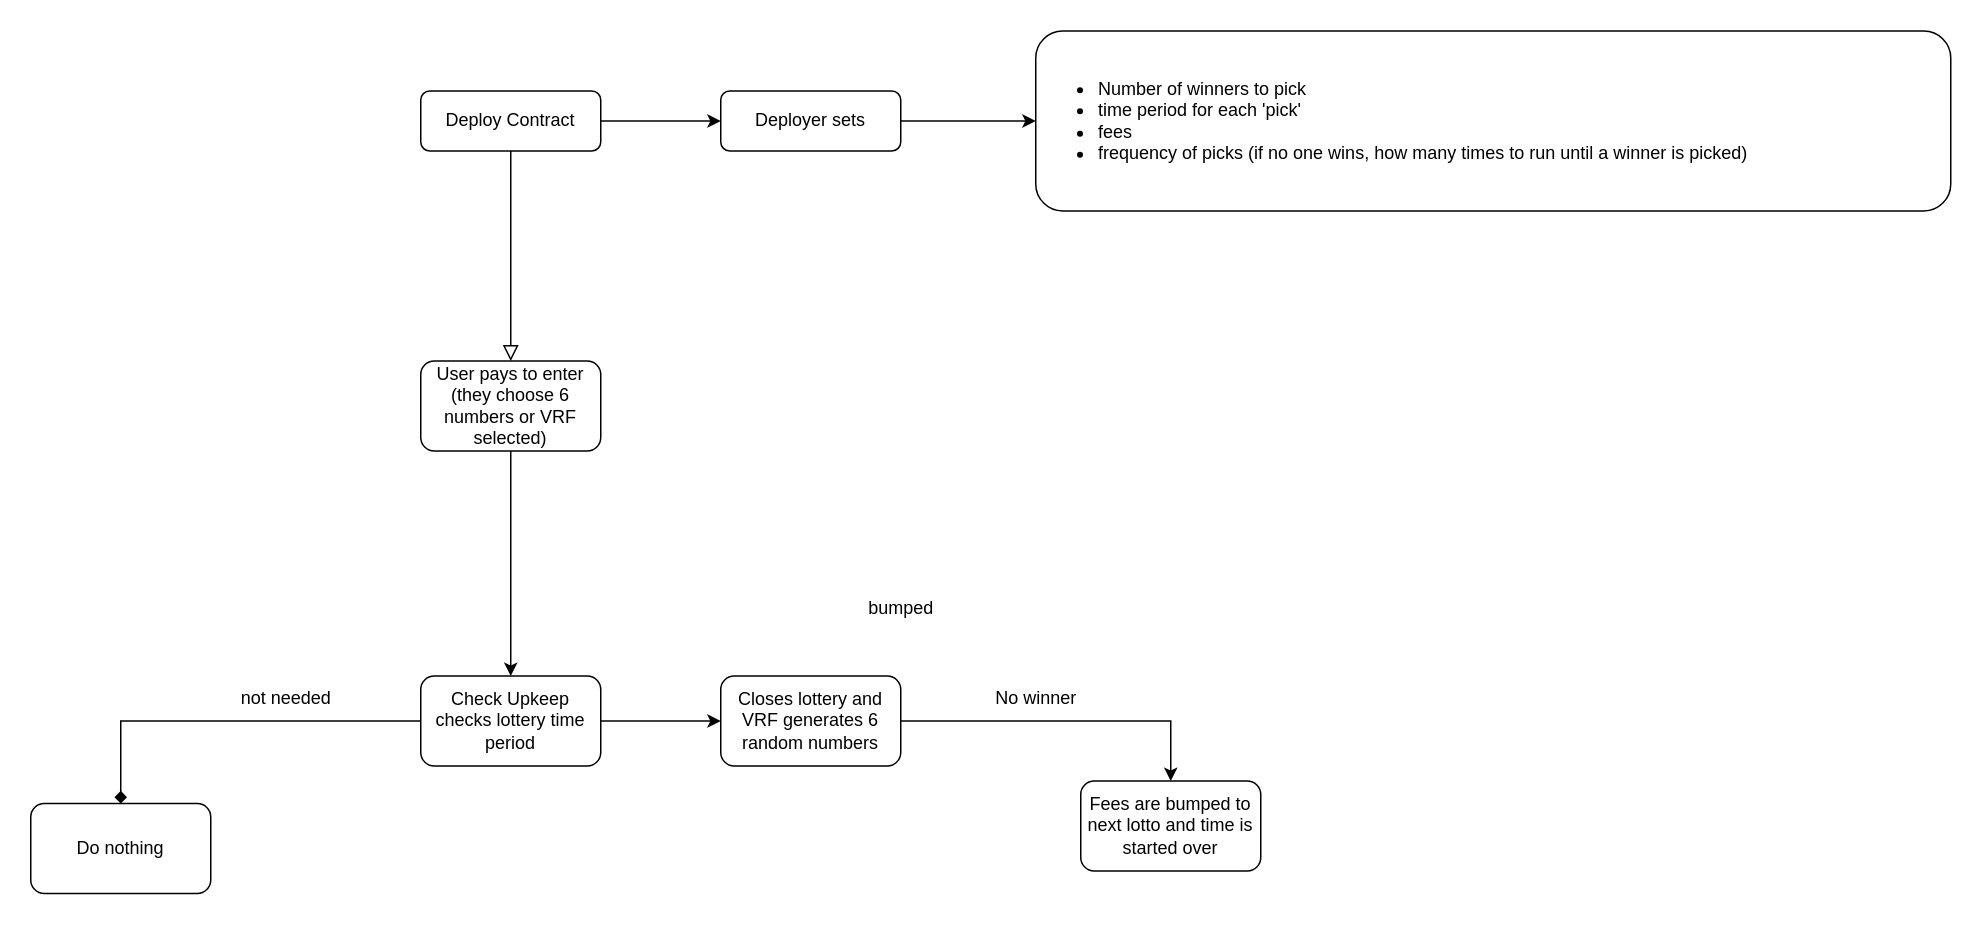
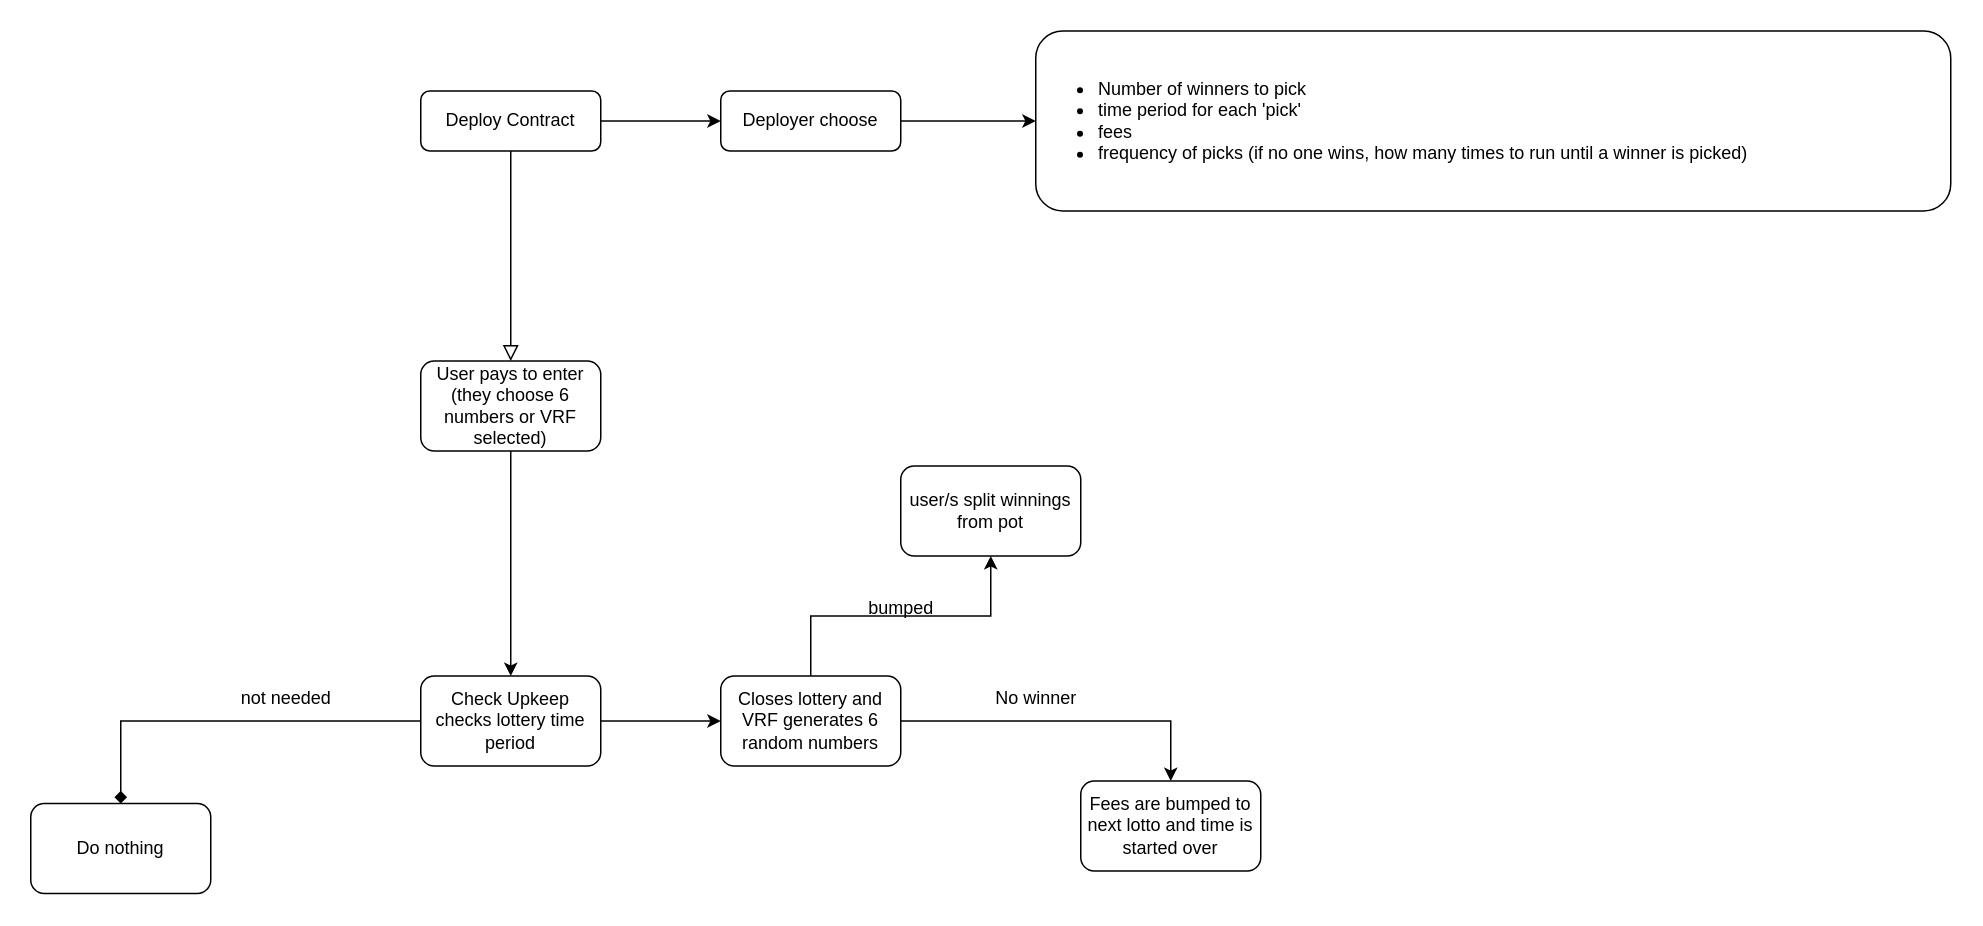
(811, 121) -> (811, 121)
none -> (991, 511)
none -> (896, 616)
